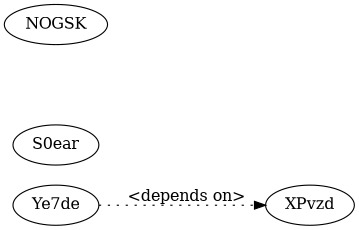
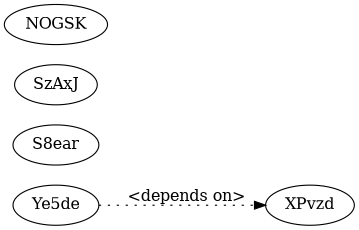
none -> (56, 85)
(56, 145) -> (56, 145)
(56, 205) -> (56, 205)
